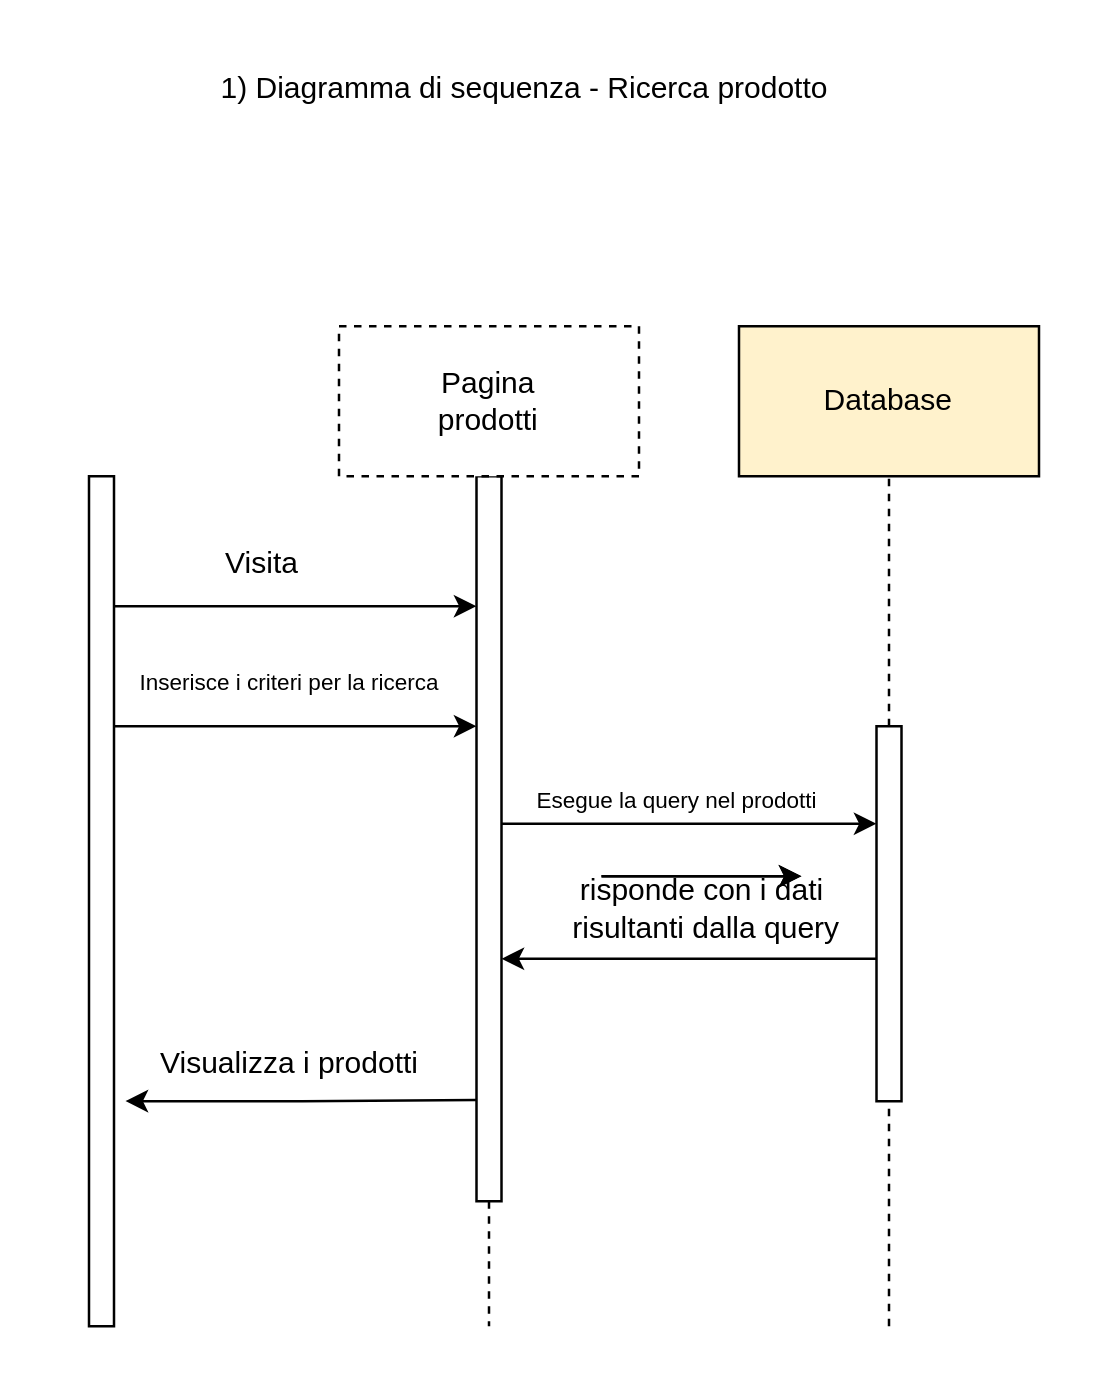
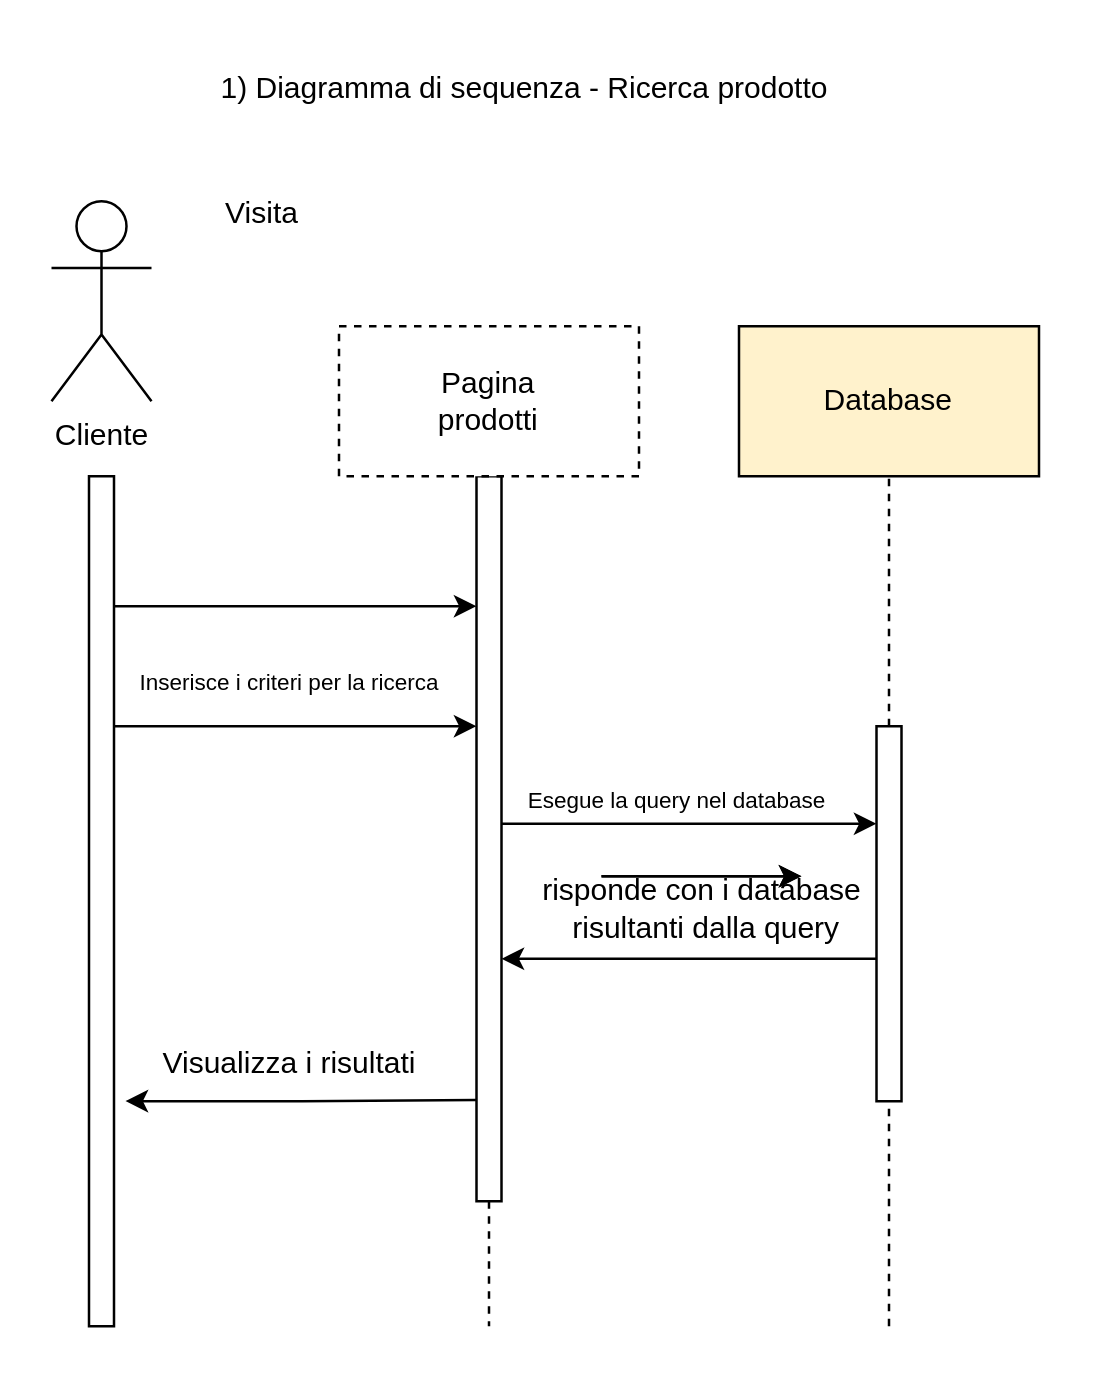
none -> (101, 301)
(261, 564) -> (261, 214)
(678, 801) -> (678, 801)
(703, 909) -> (703, 909)
(290, 1064) -> (290, 1064)
